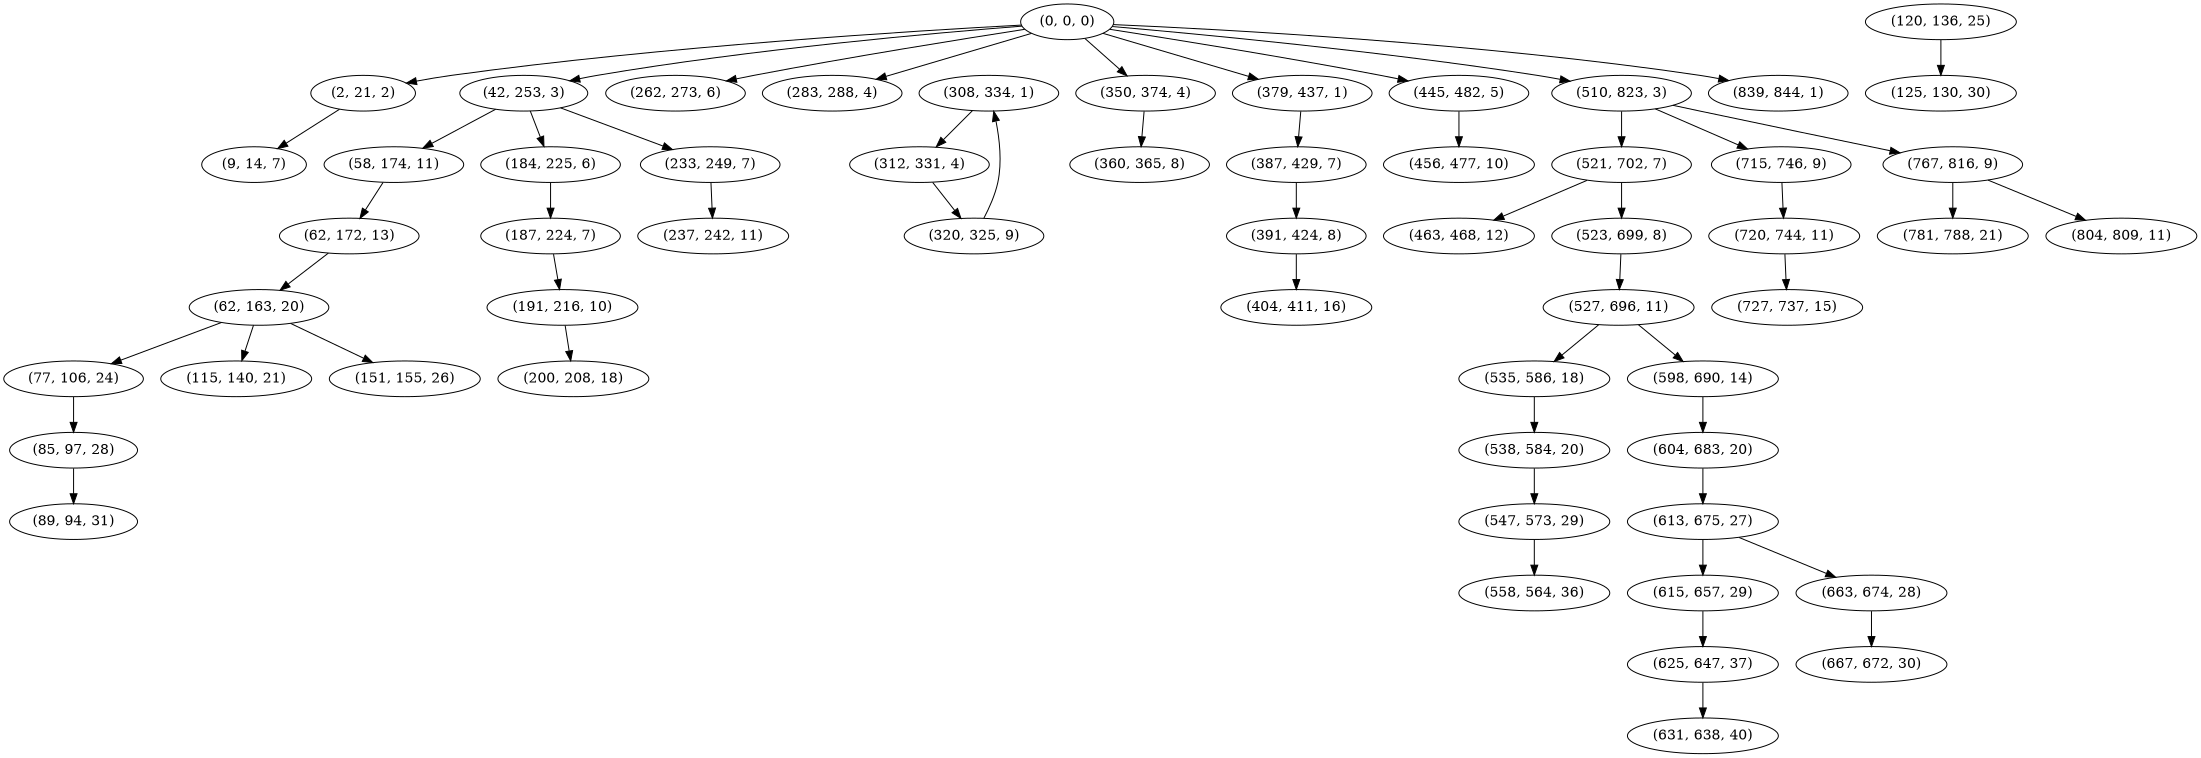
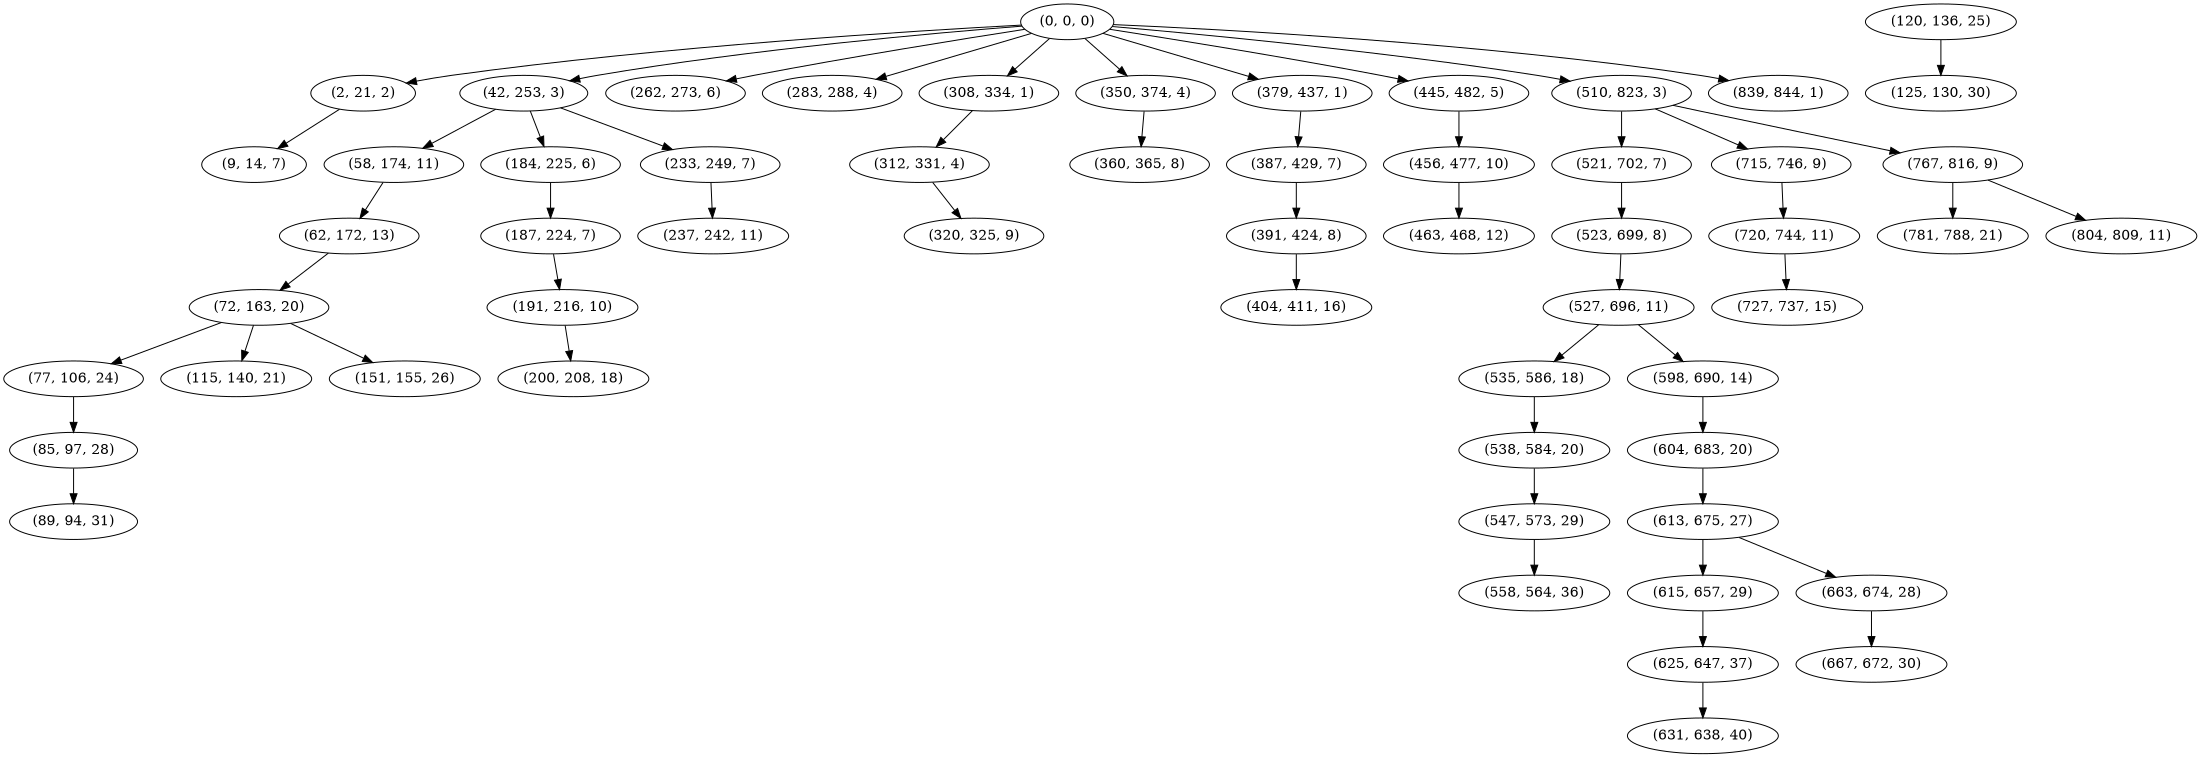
(999, 171) -> (1032, 54)
(1545, 198) -> (1459, 195)
(259, 307) -> (259, 307)
